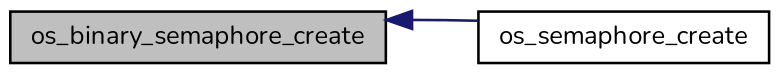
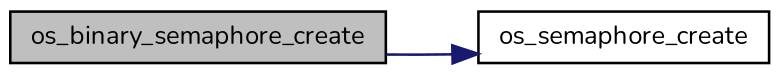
(445, 20) -> (419, 55)
